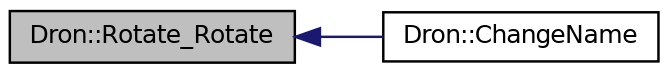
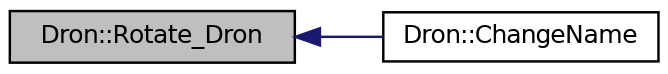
(152, 37) -> (152, 37)
